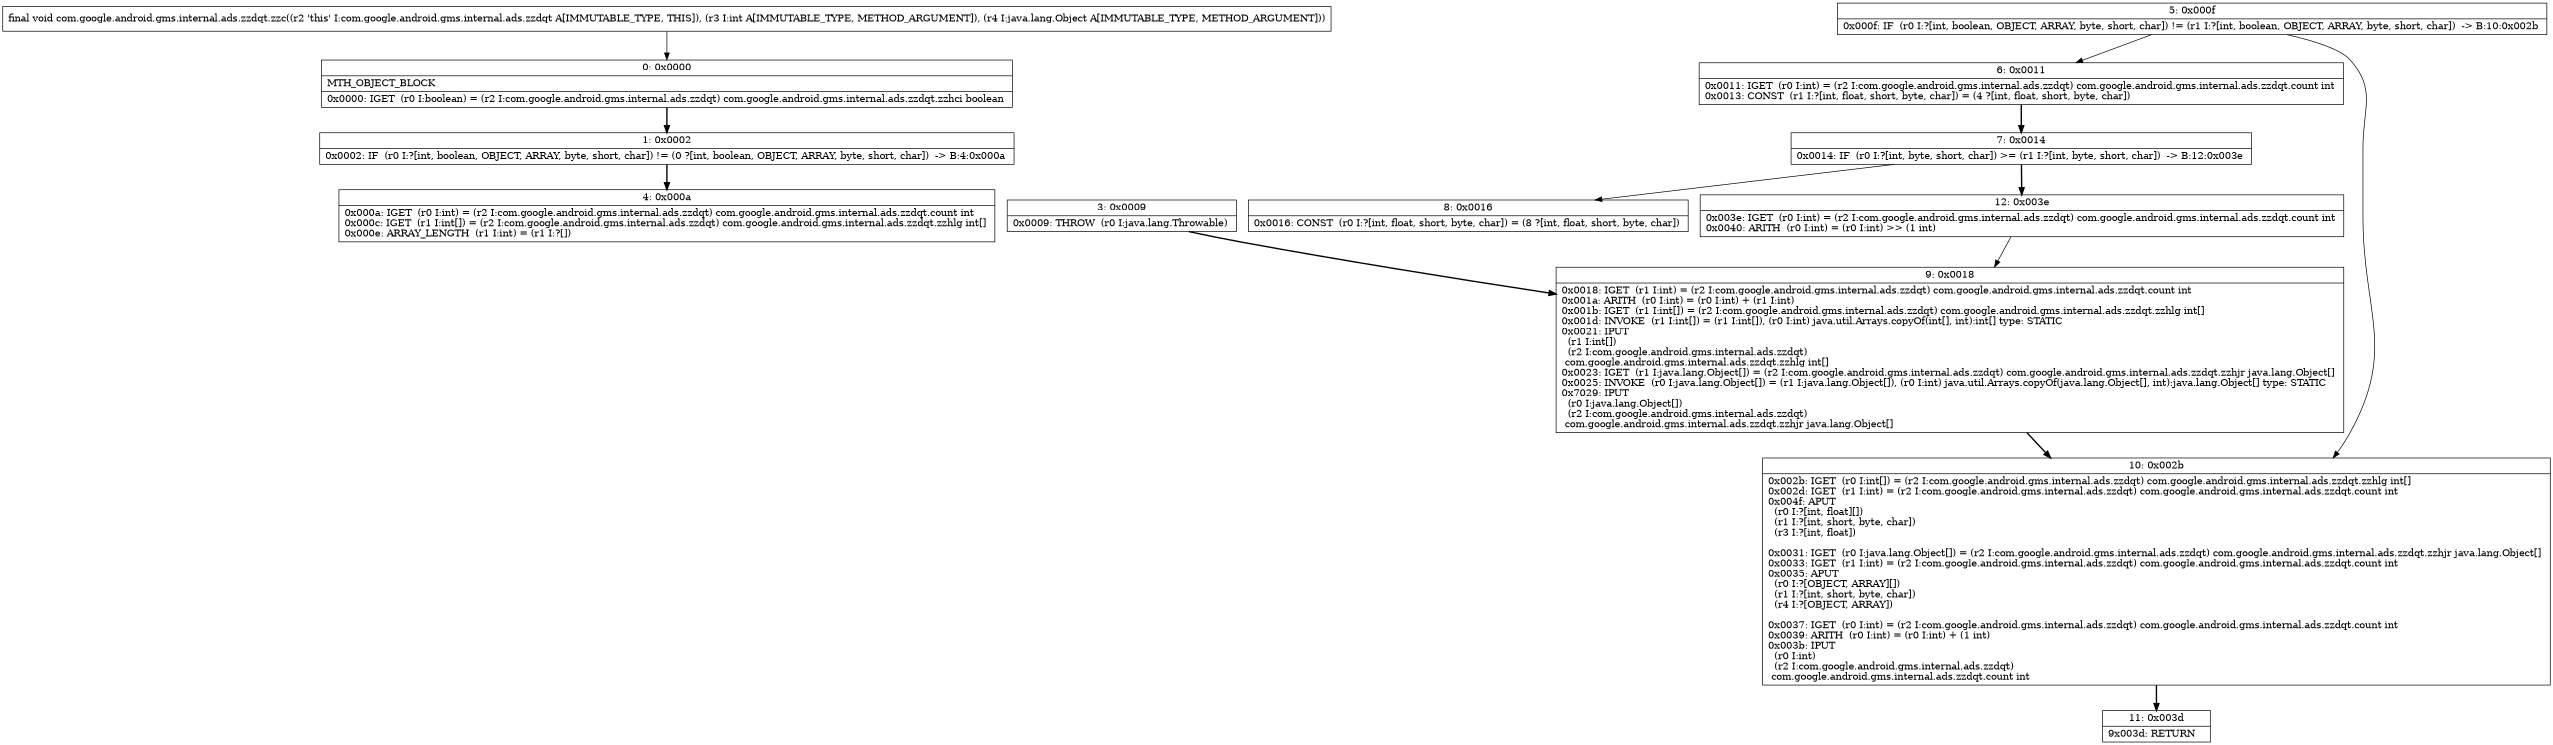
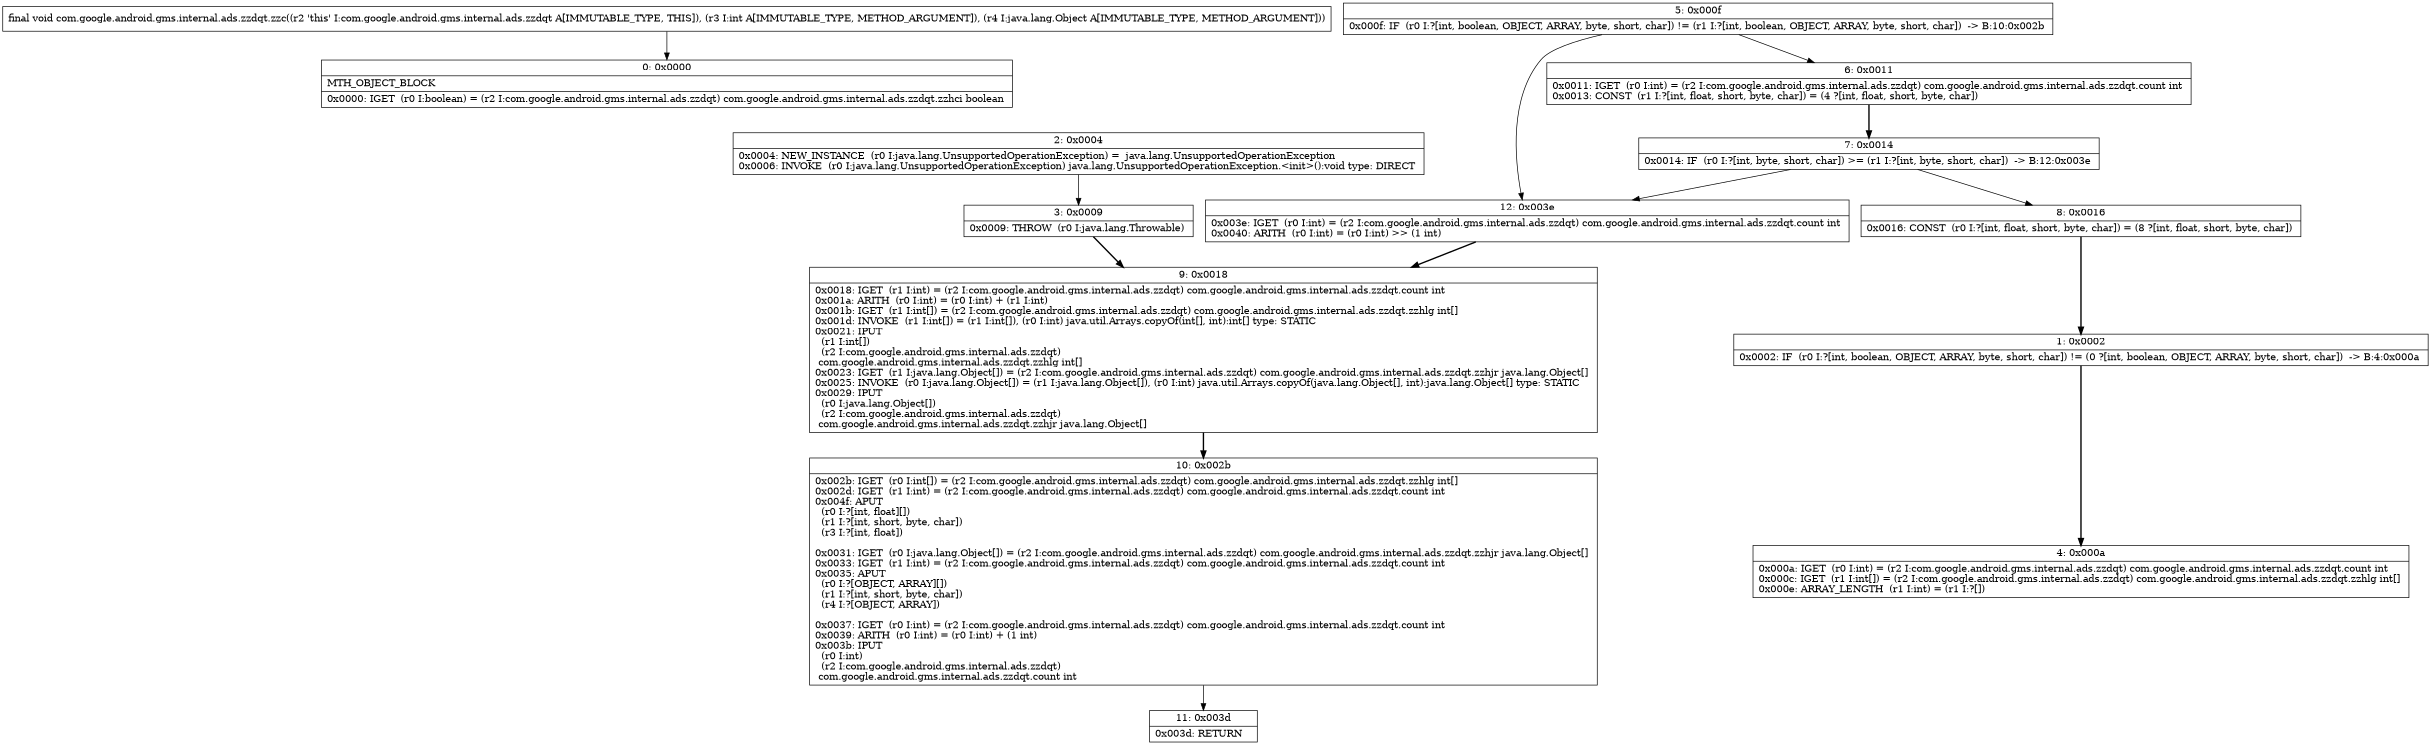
(667, 117) -> (2081, 282)
none -> (1079, 154)
(2022, 176) -> (1715, 184)
(2363, 224) -> (1524, 91)
(2004, 249) -> (1447, 253)
(1598, 393) -> (852, 393)
(2156, 694) -> (1203, 694)
(2156, 734) -> (1203, 734)
